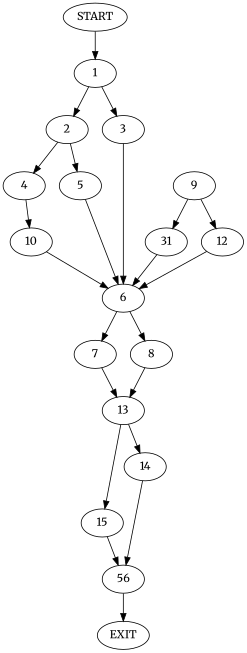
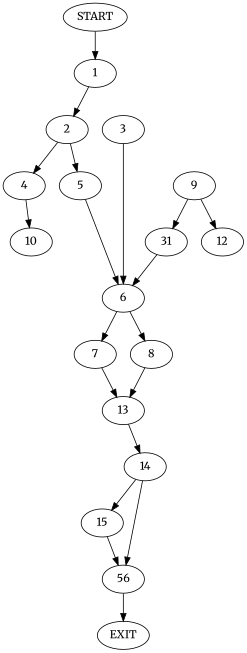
(107, 98) -> none
(74, 268) -> none
(177, 268) -> none
(114, 463) -> (126, 492)
